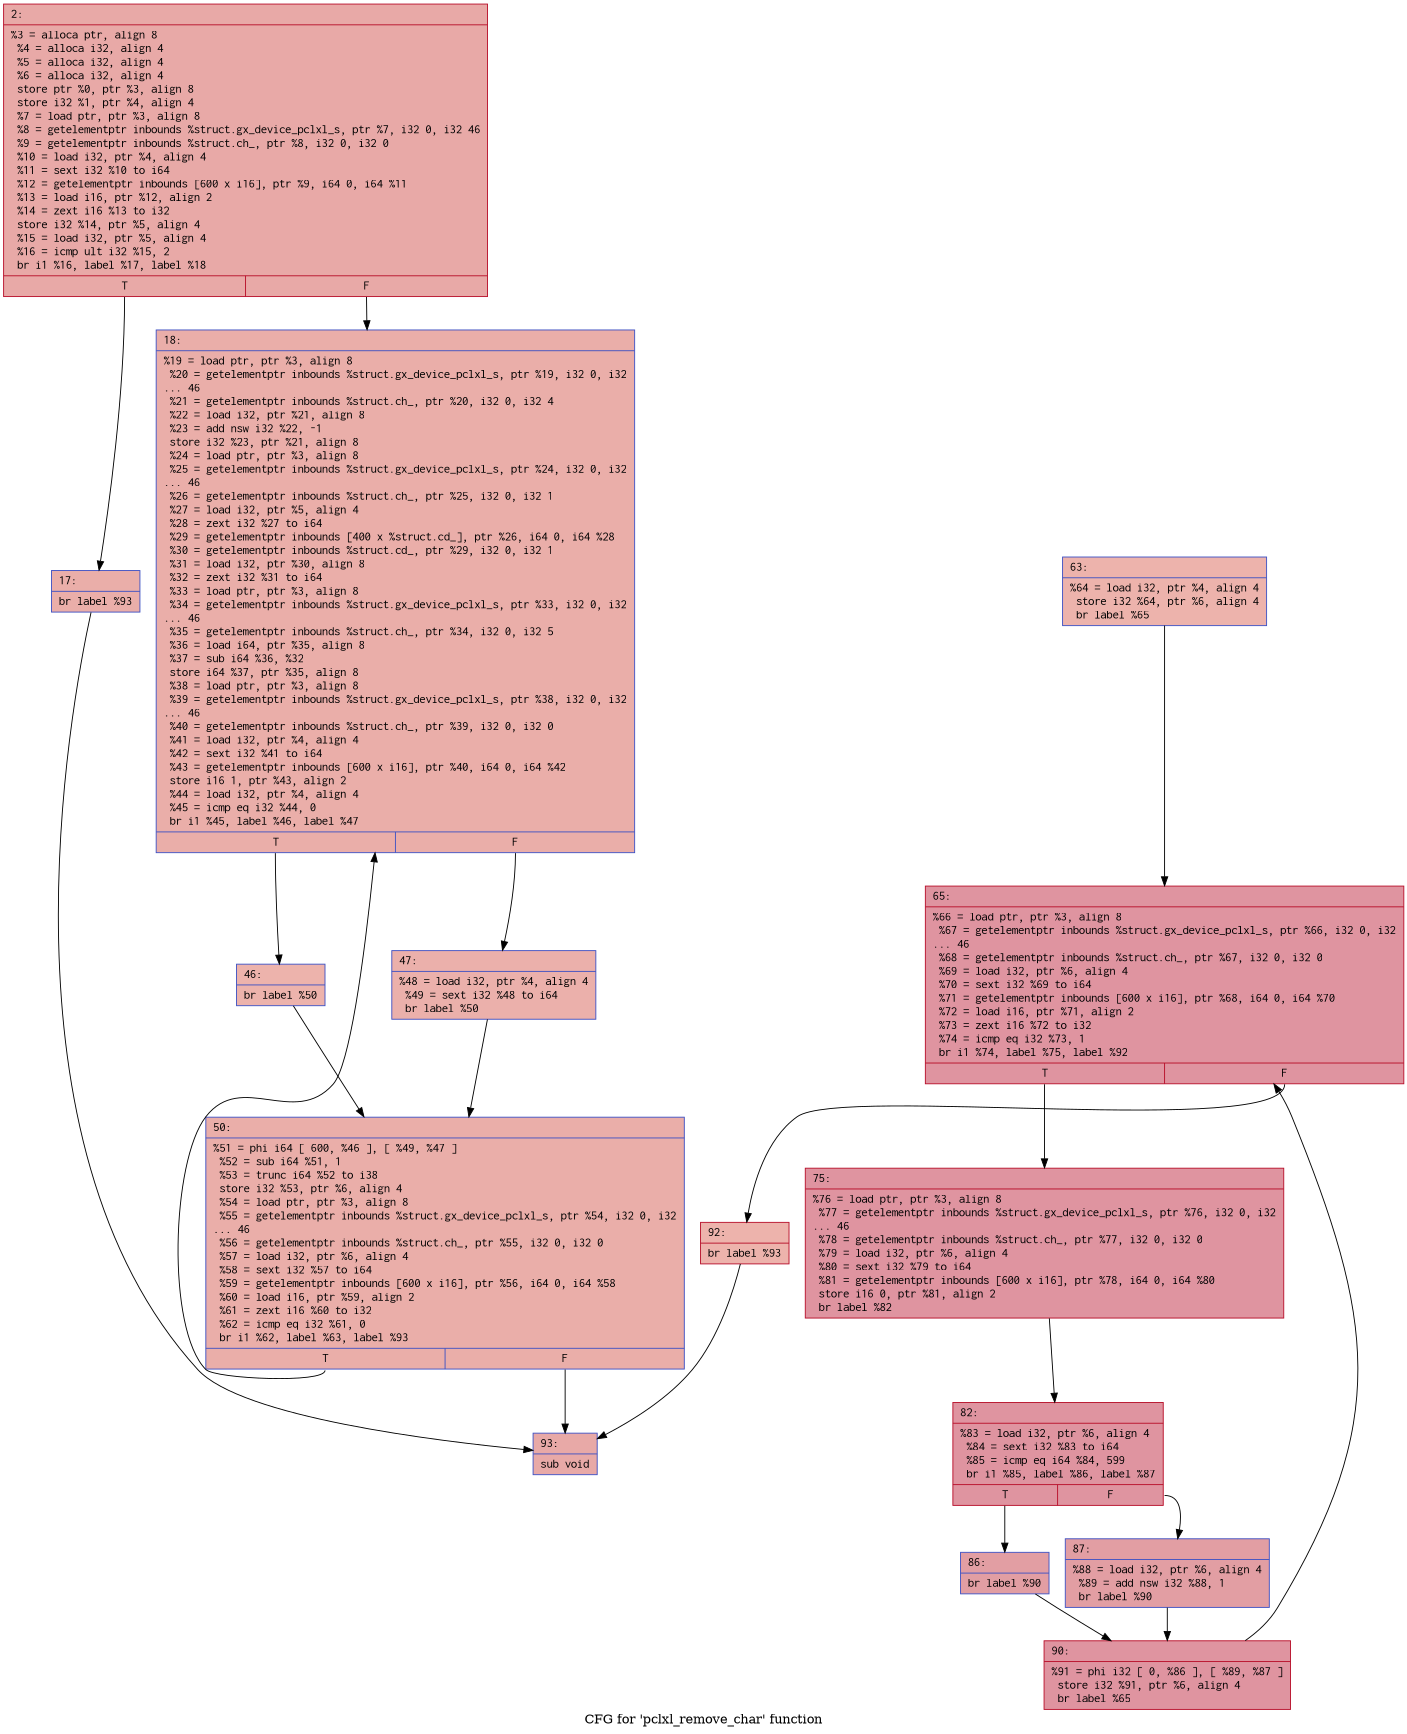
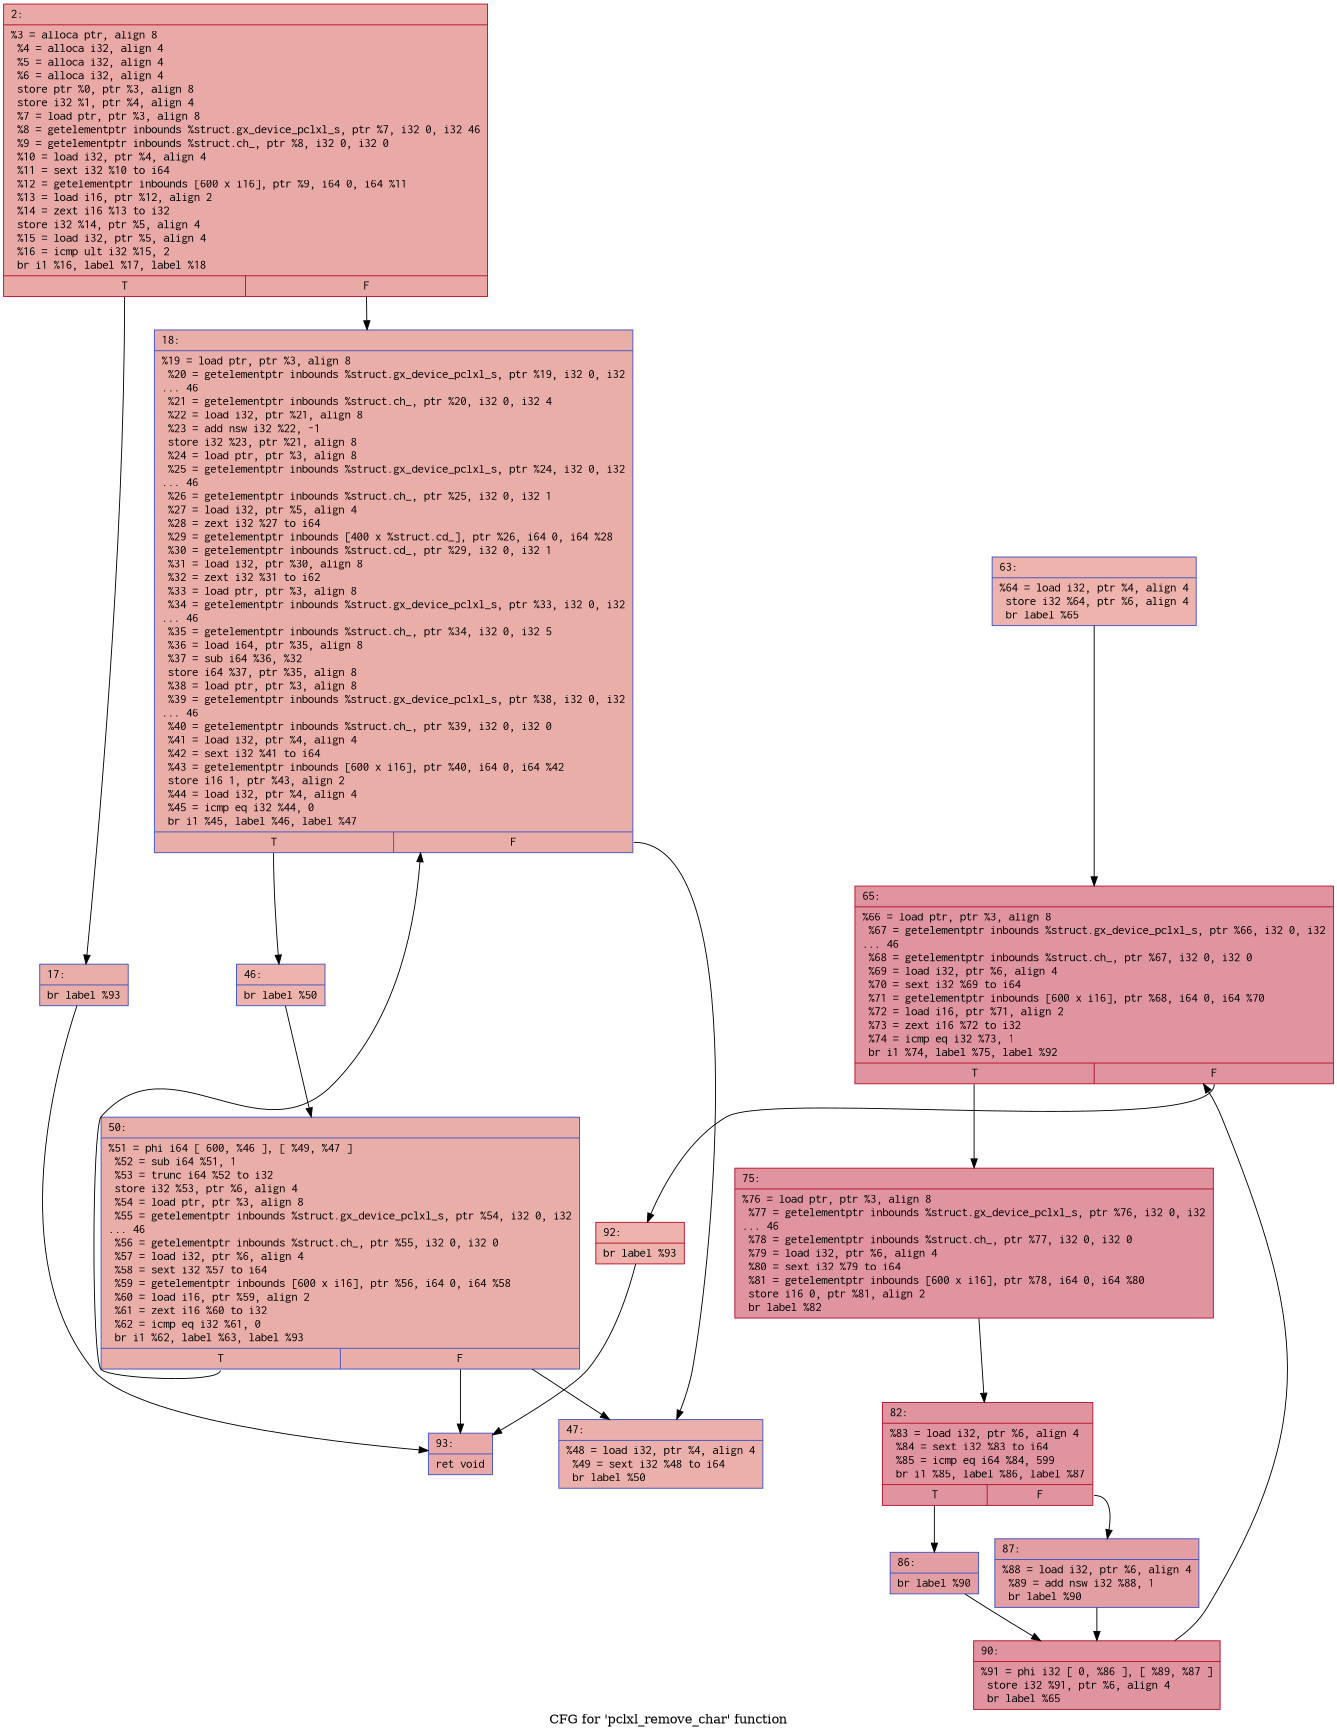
(243, 577) -> (241, 577)
(479, 1063) -> (570, 1394)
(296, 1175) -> (191, 1175)
(565, 1464) -> (460, 1464)
